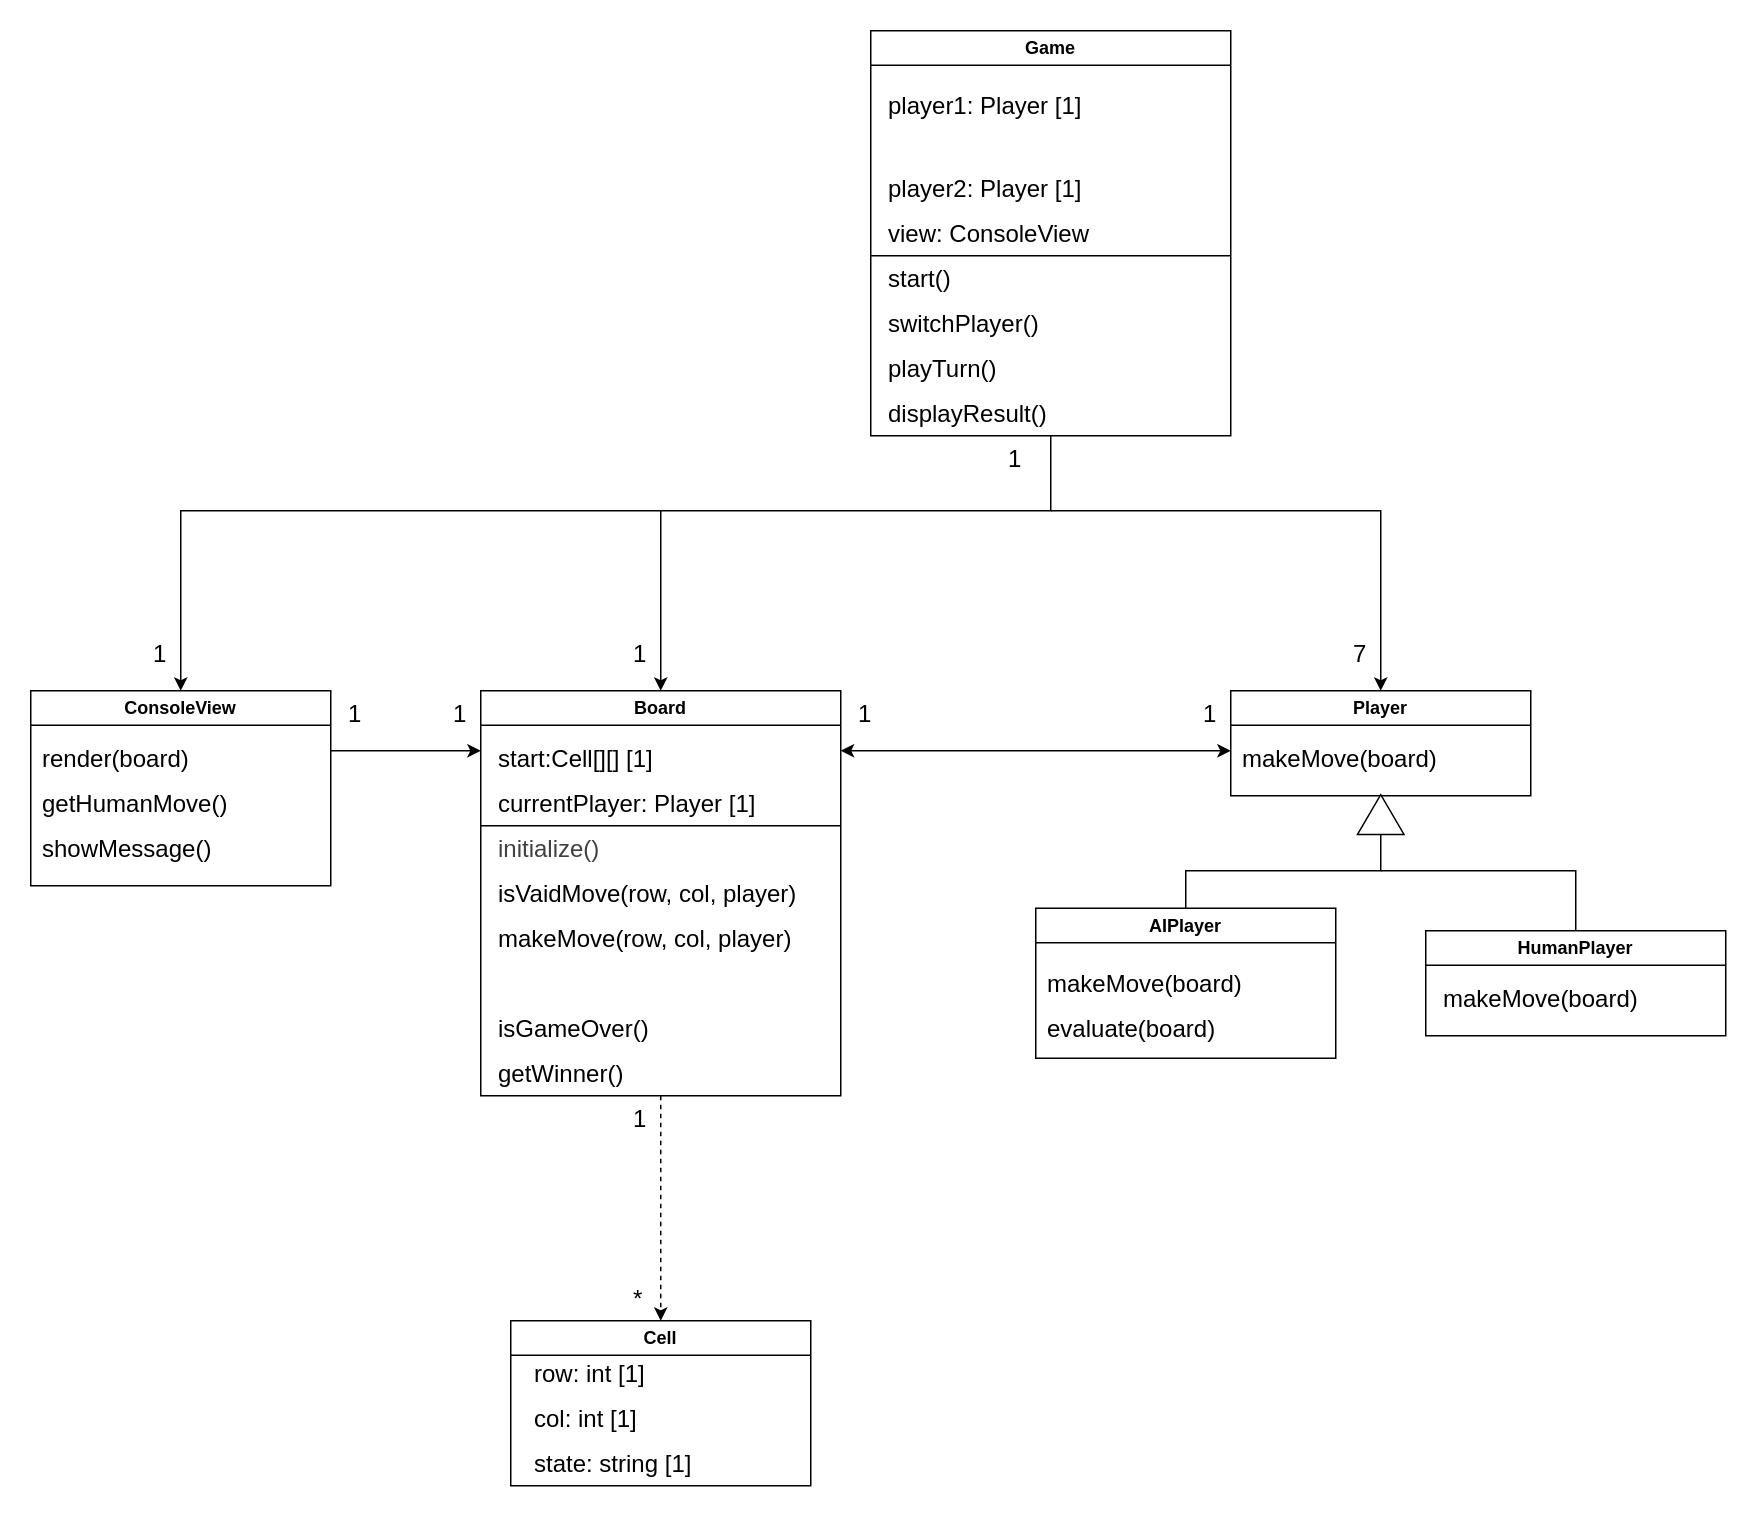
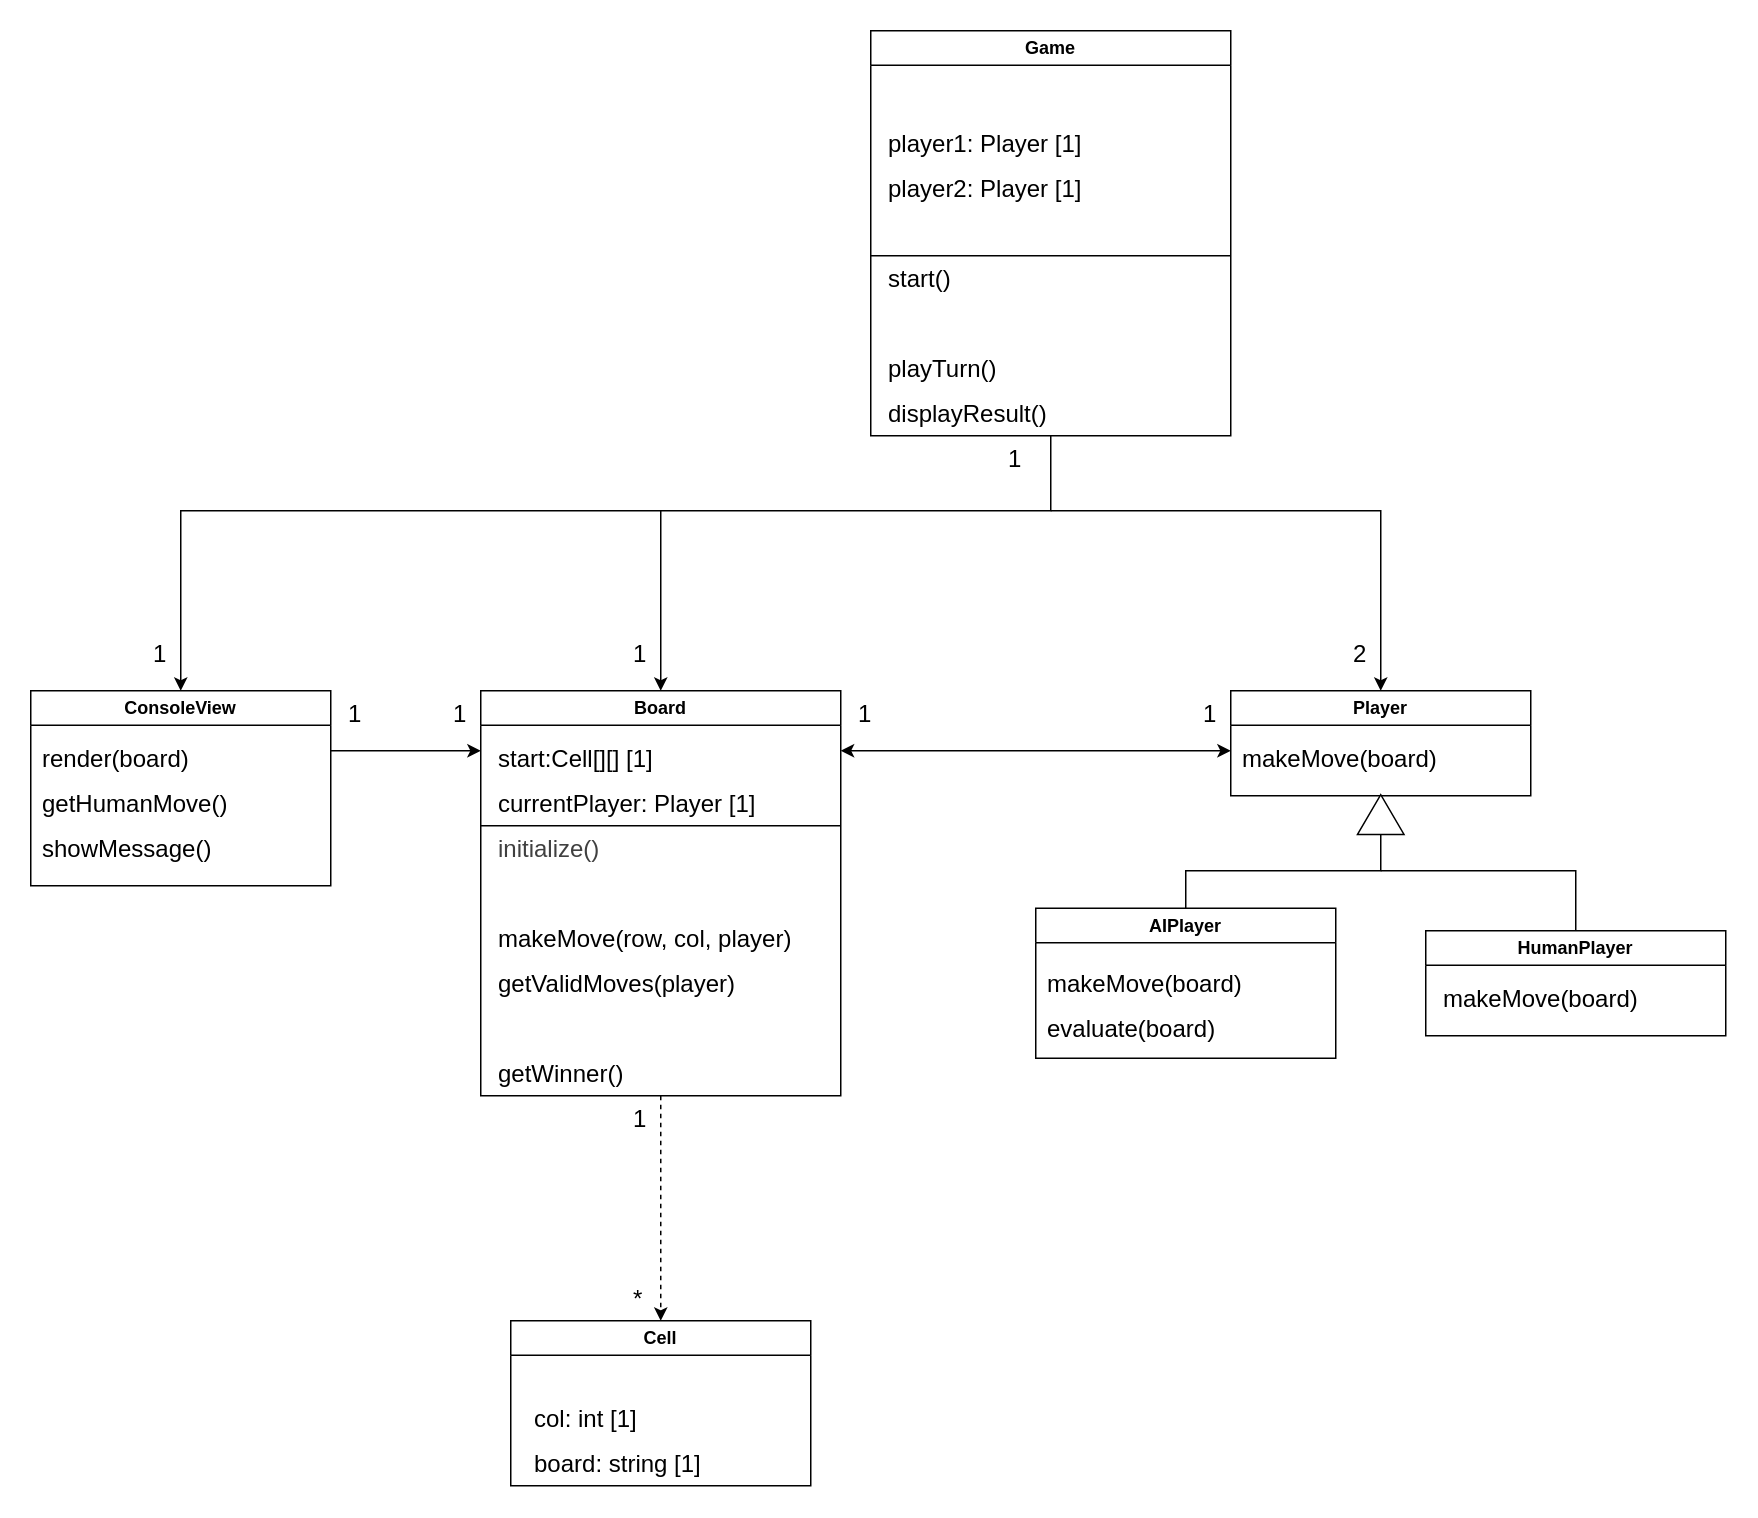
(1028, 106) -> (1028, 143)
(1028, 233) -> none
(976, 323) -> none
(1359, 653) -> (1359, 653)
(661, 893) -> none
none -> (631, 983)
(586, 1028) -> none
(607, 1373) -> none
(611, 1463) -> (611, 1463)
